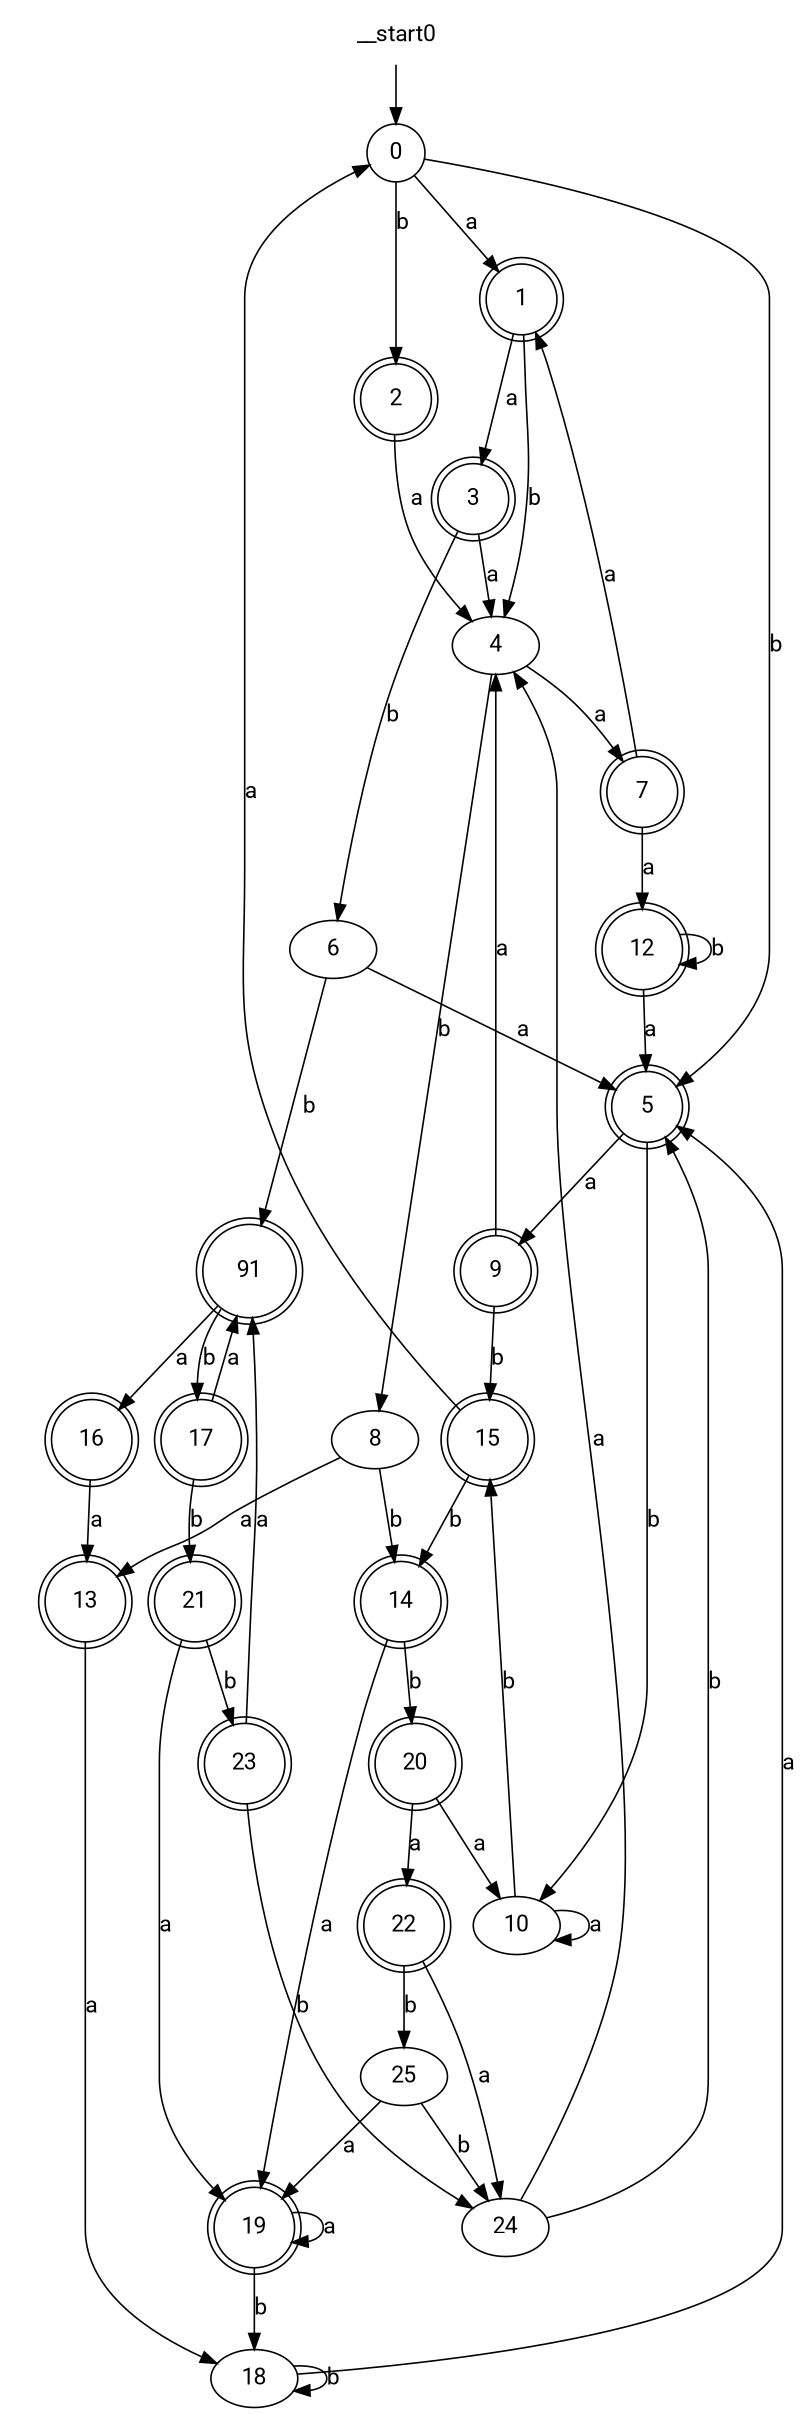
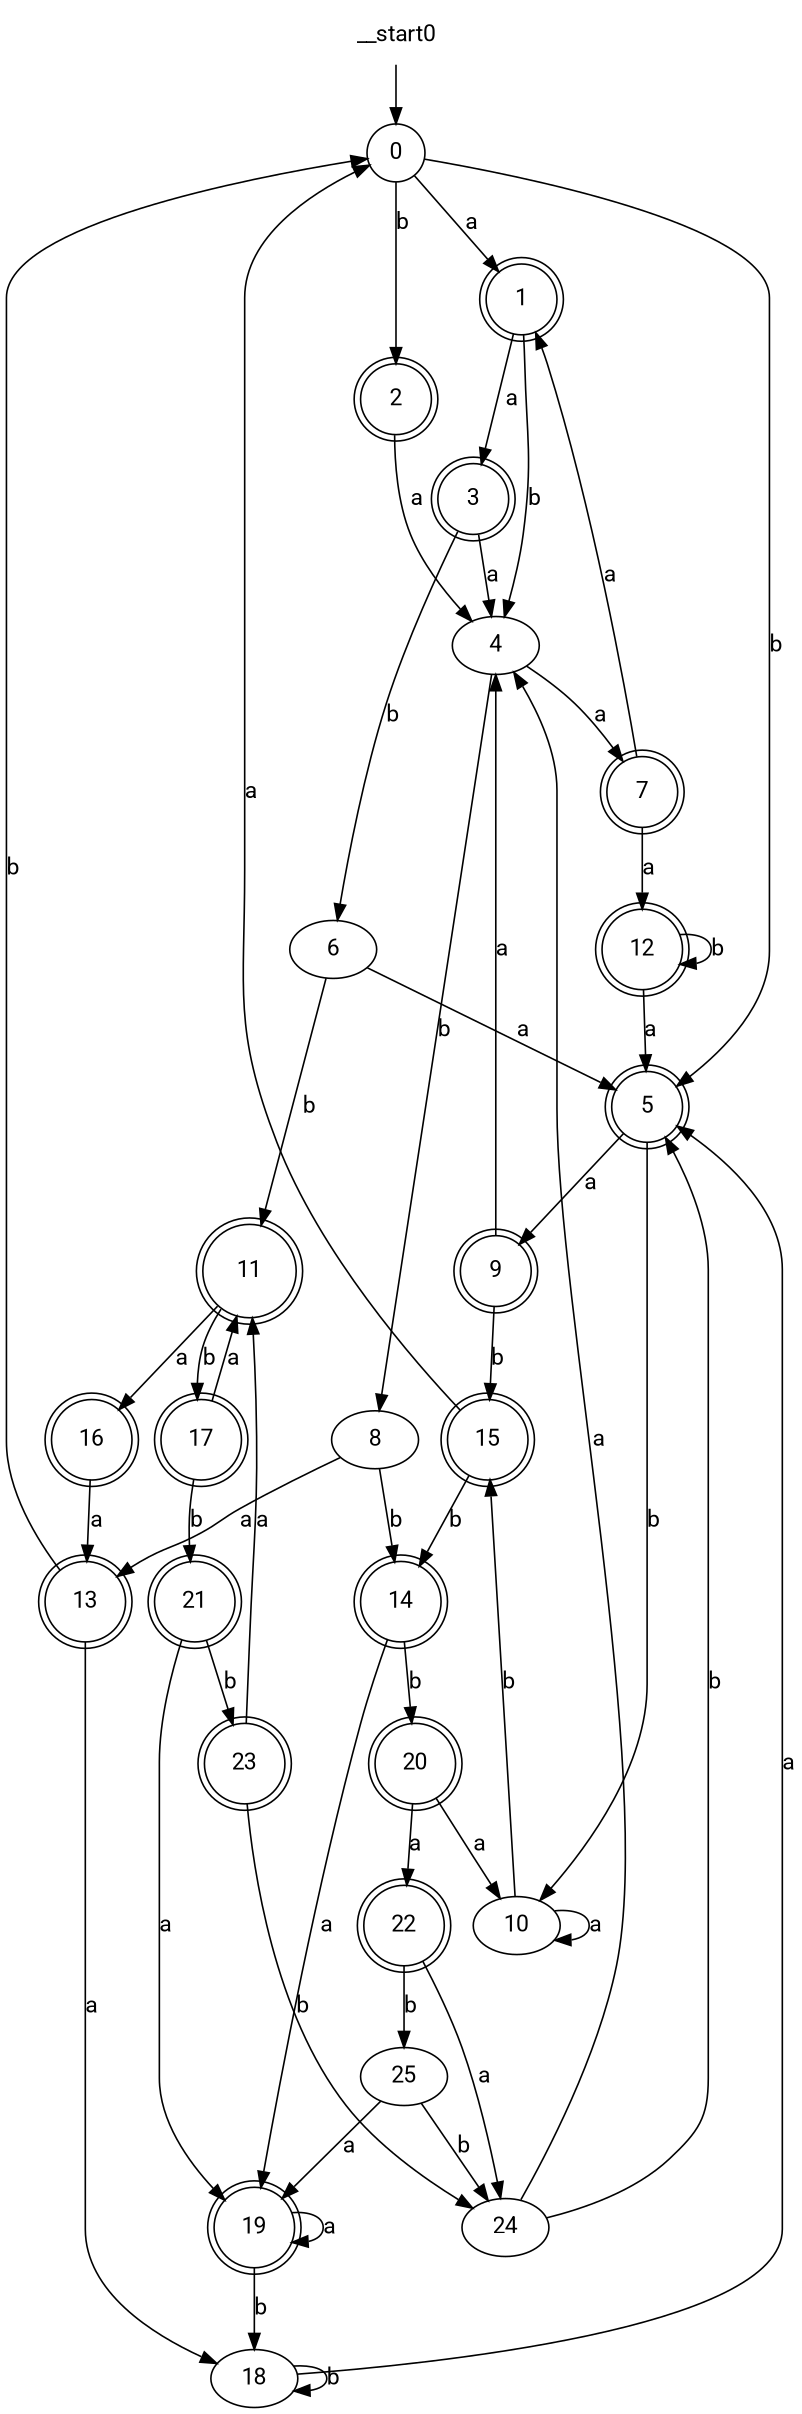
none -> (6, 748)
(250, 1271) -> (250, 1271)
